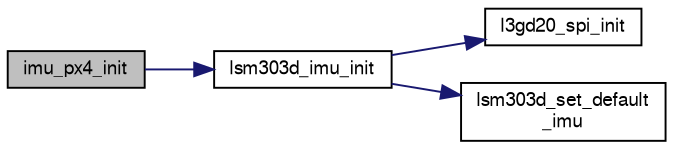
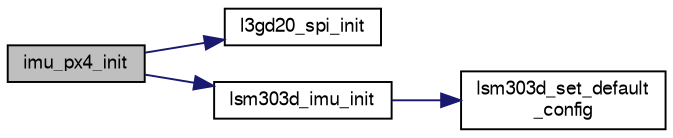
(429, 49) -> (175, 48)
(563, 112) -> (563, 100)
